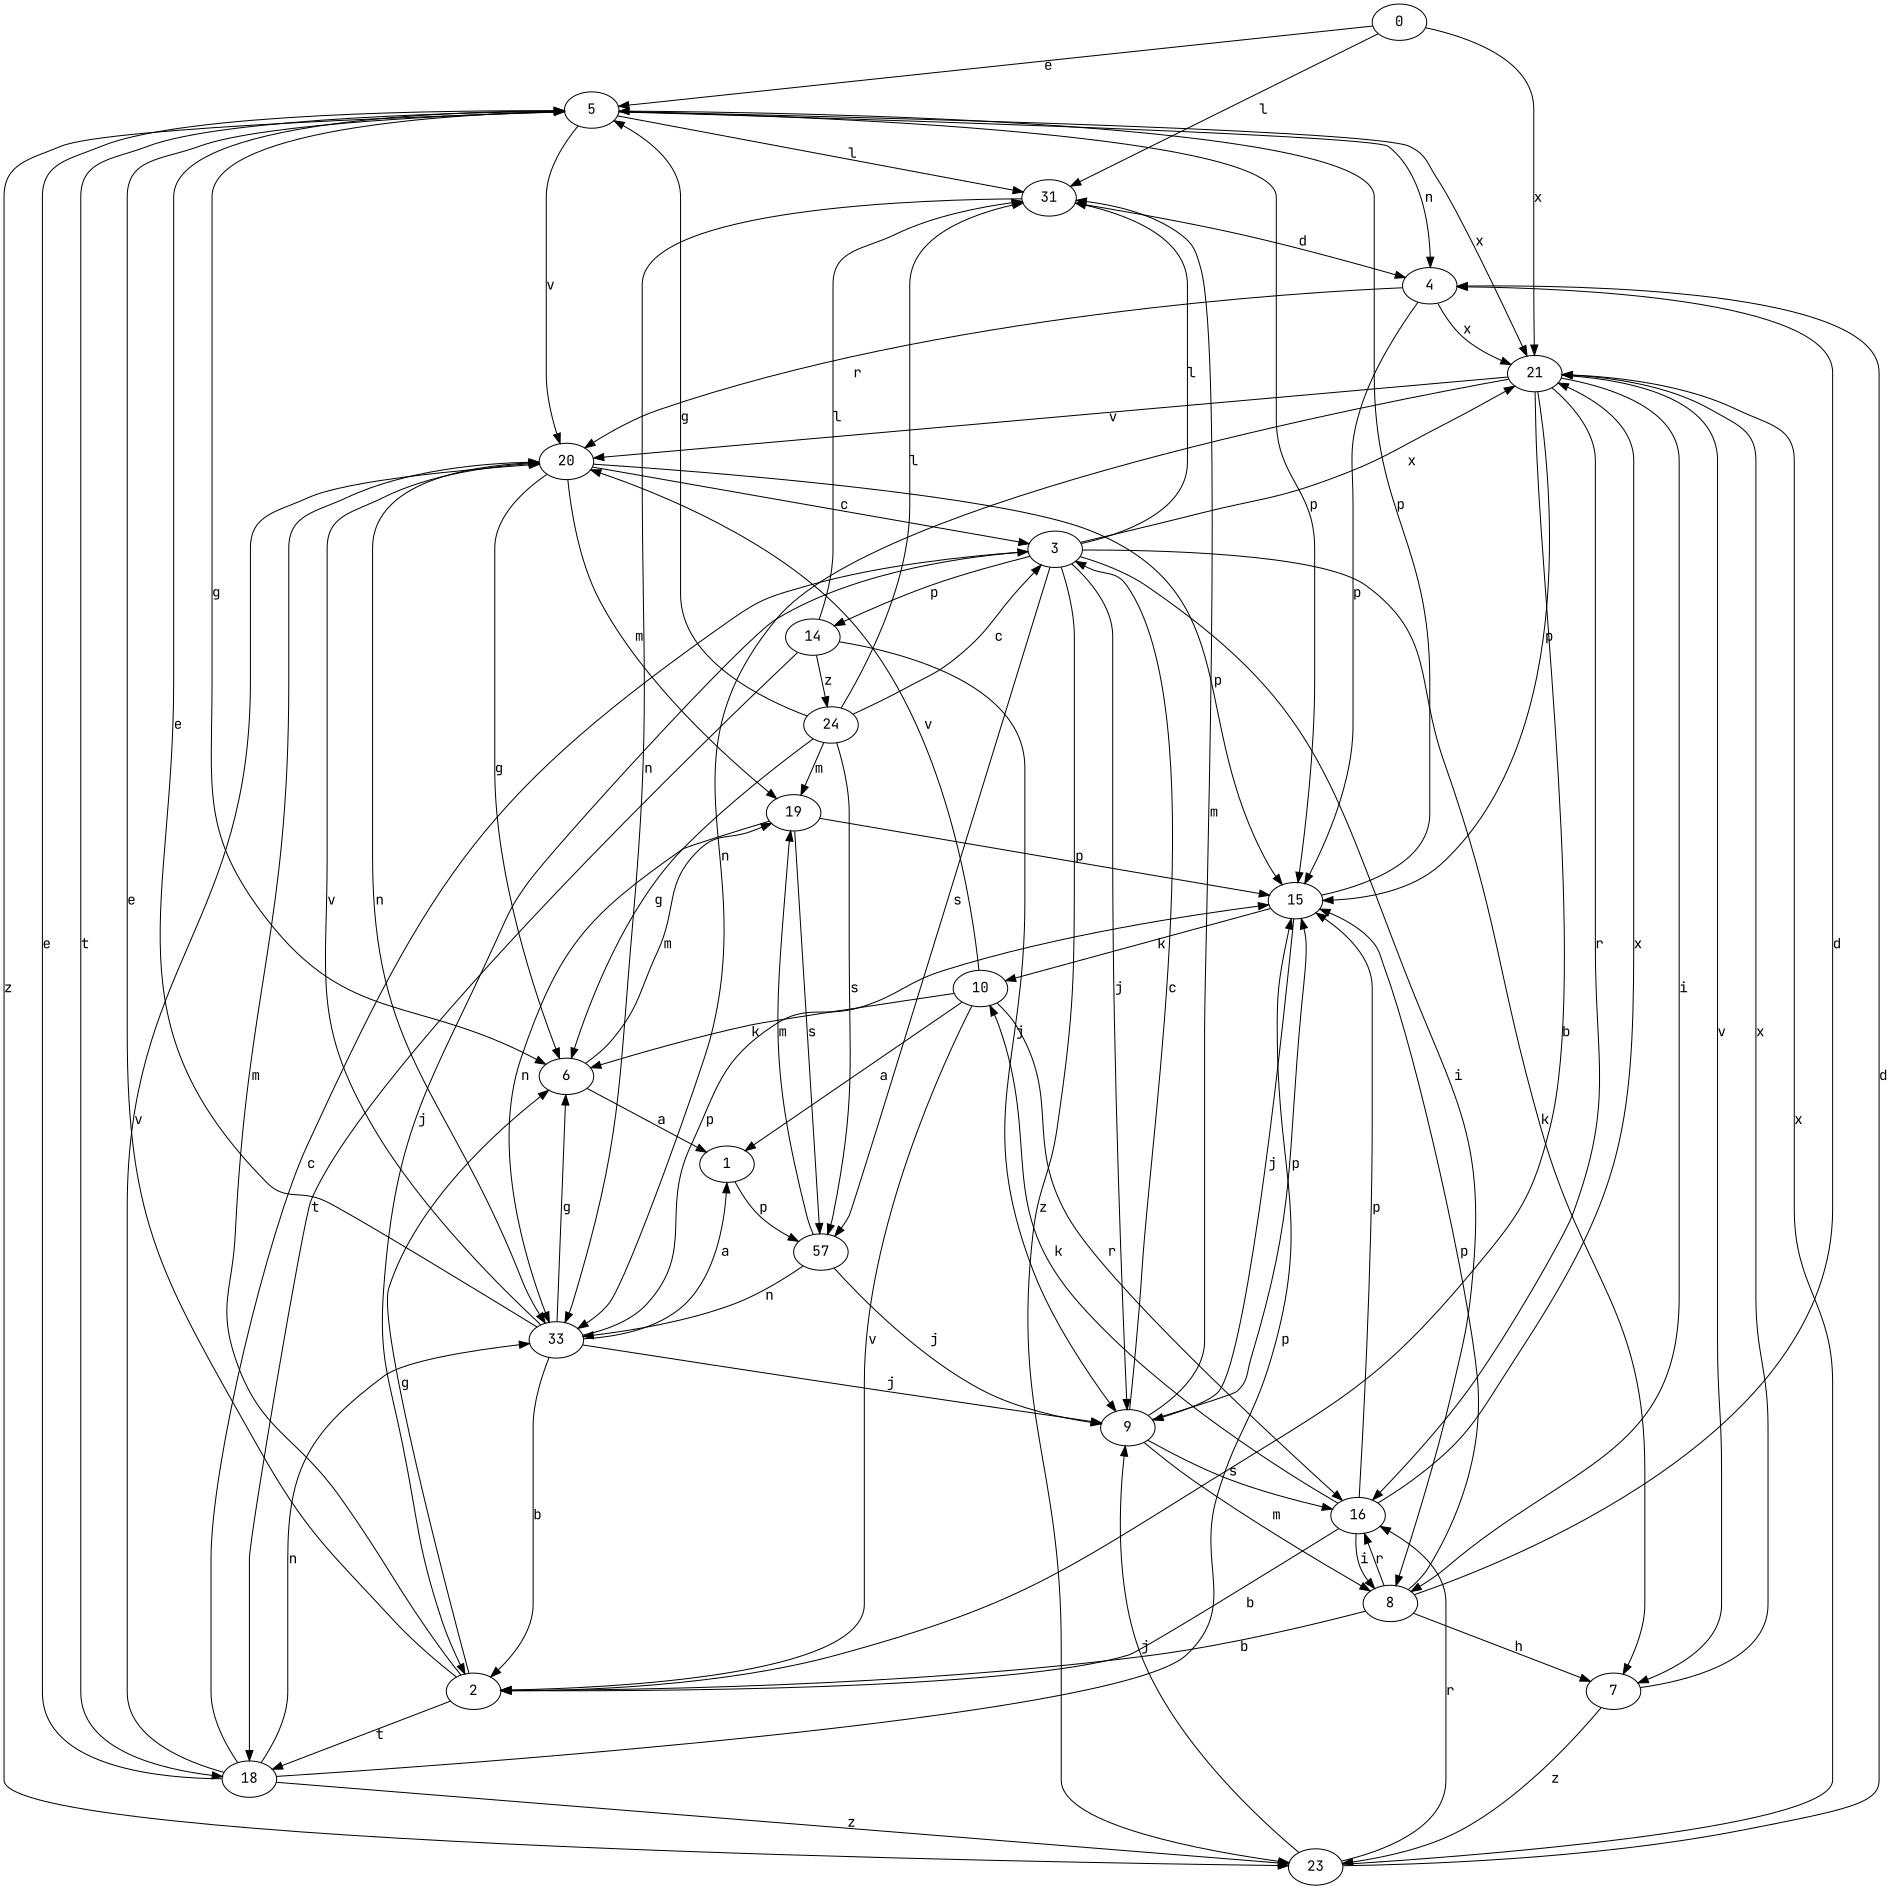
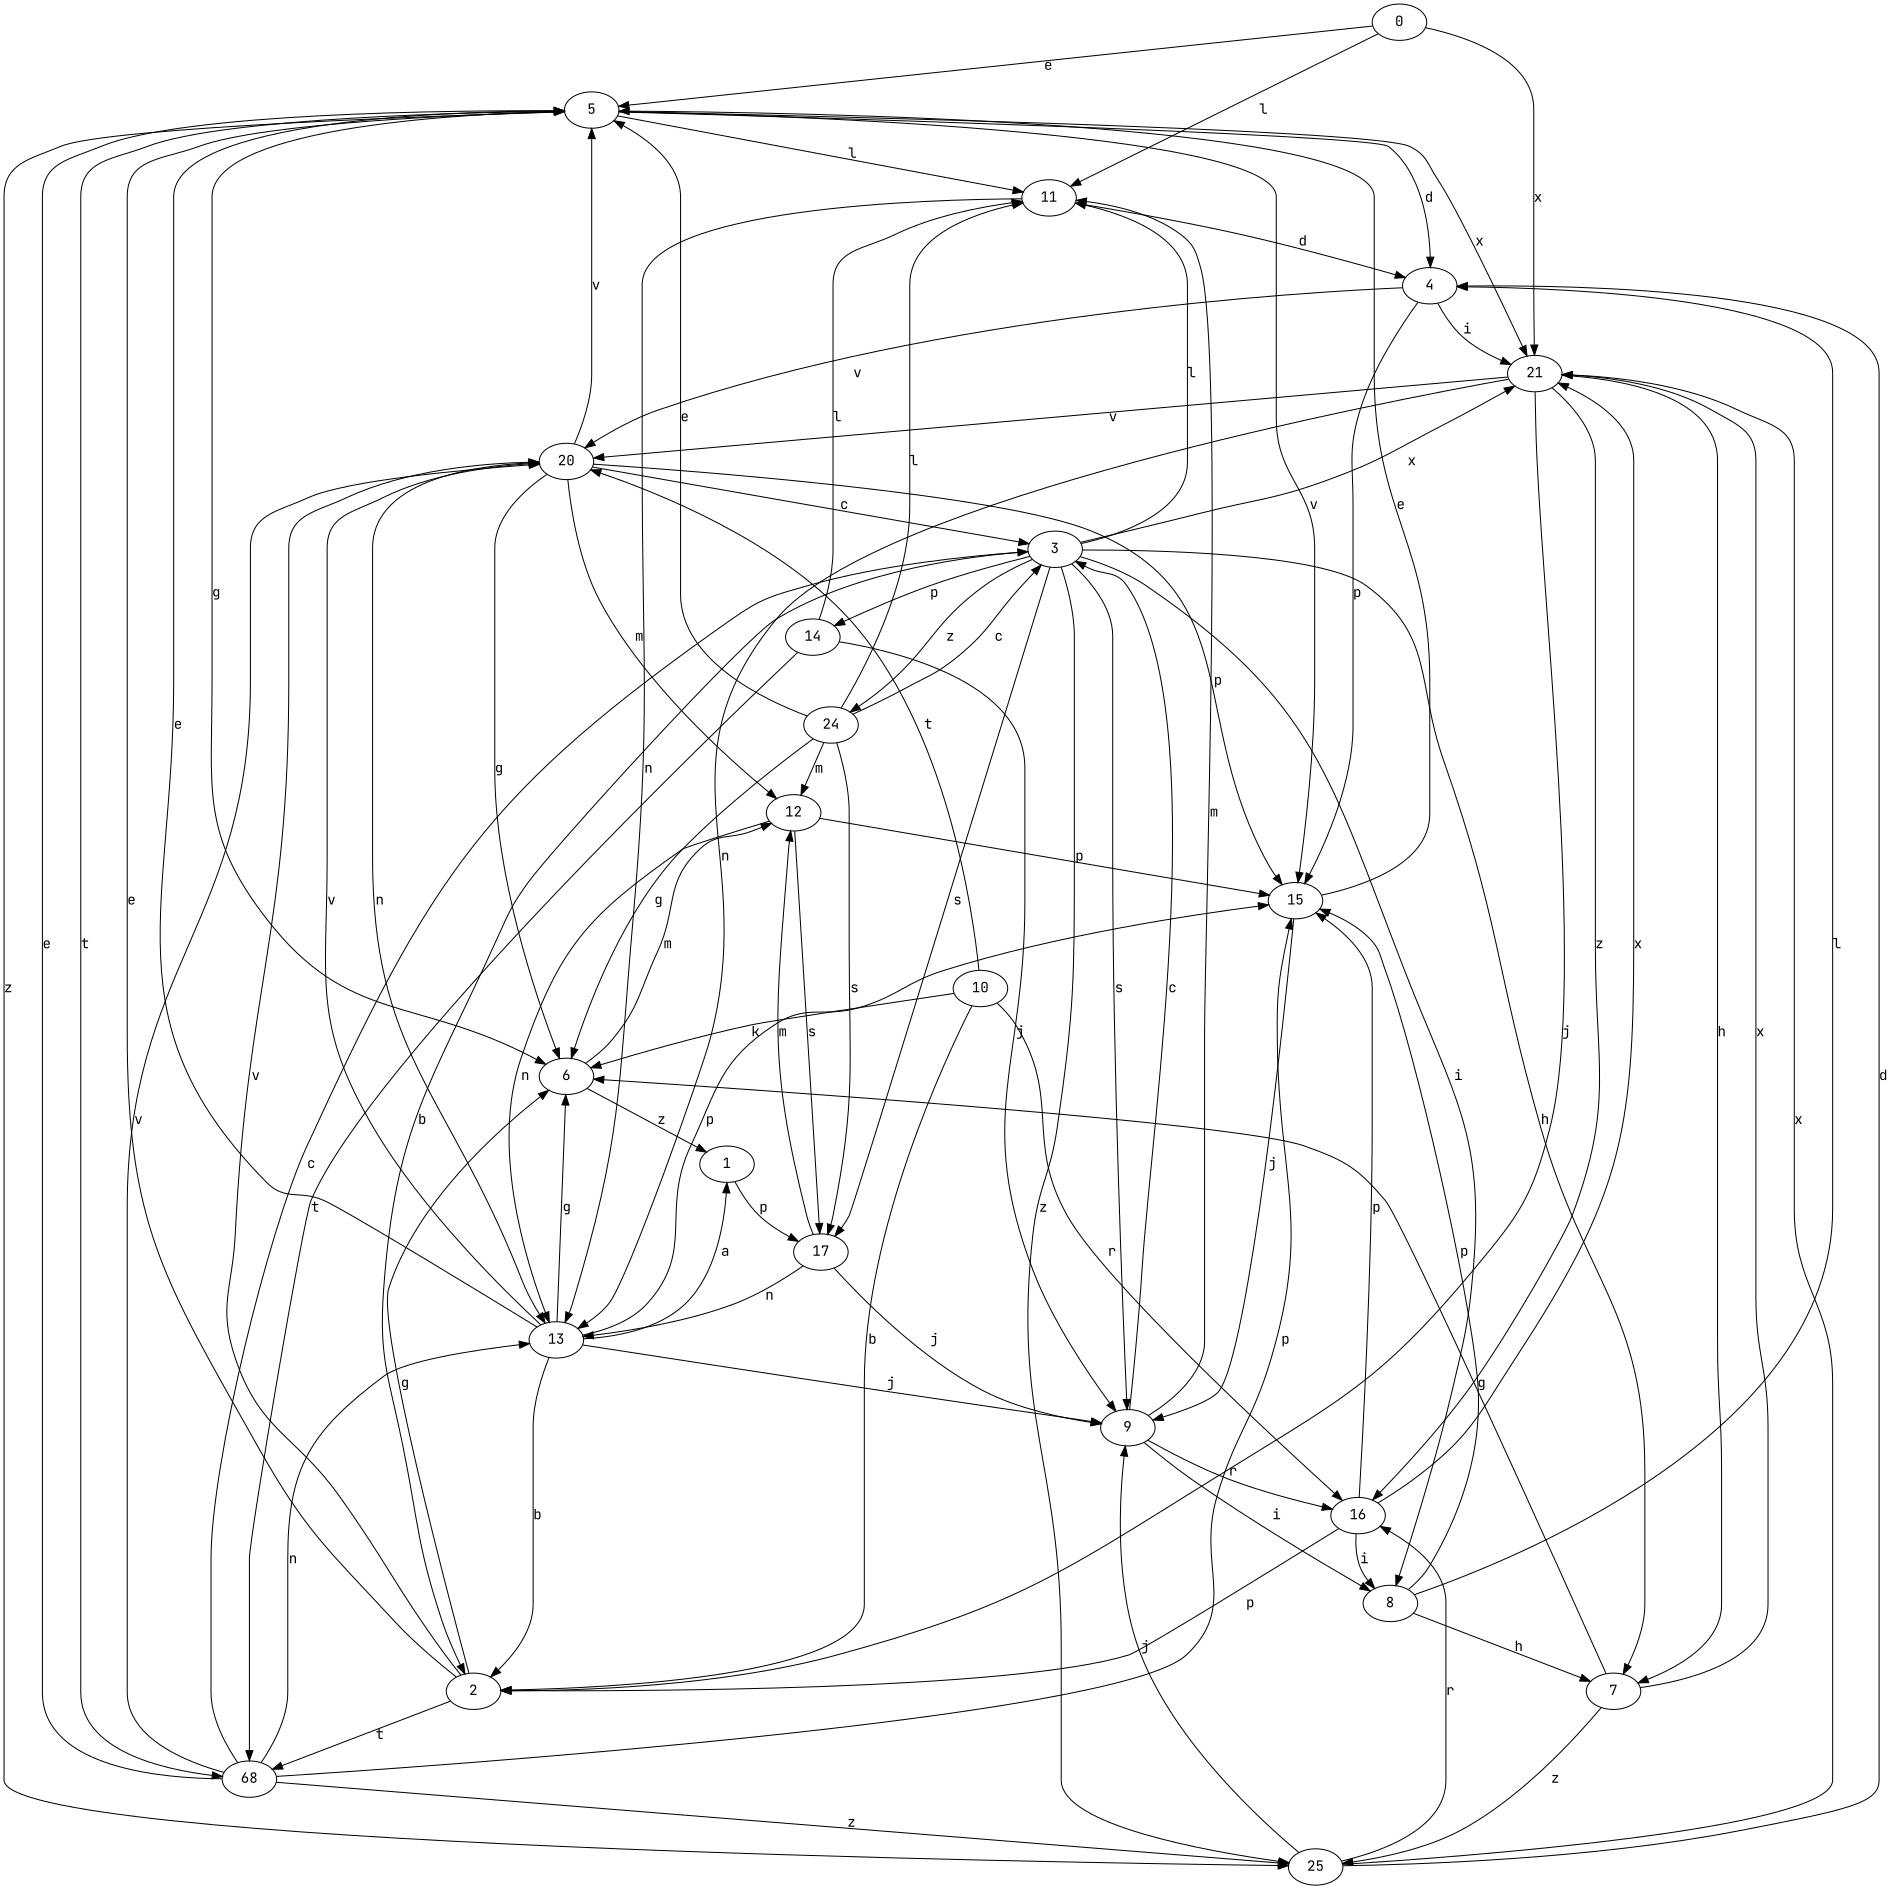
(1049, 198) -> (1049, 198)
(1429, 198) -> (1429, 198)
(546, 276) -> (592, 293)
(1468, 330) -> (1468, 330)
(858, 374) -> (858, 374)
(685, 418) -> (685, 418)
(1314, 505) -> (1314, 505)
(1401, 505) -> (1401, 505)
(821, 676) -> (940, 626)
(1531, 697) -> none
(928, 725) -> (928, 725)
(794, 813) -> (794, 813)
(1143, 943) -> none
(1600, 945) -> (1600, 945)
(1837, 945) -> (1837, 945)
(1119, 989) -> (1119, 989)
(1679, 1006) -> none
(1567, 1032) -> (1567, 1032)
(1722, 1032) -> (1722, 1032)
(858, 1074) -> none
(256, 1076) -> (256, 1076)
(423, 1120) -> (423, 1120)
(662, 1120) -> (662, 1120)
(1545, 1120) -> (1545, 1120)
none -> (1296, 1144)
(1283, 1222) -> none
(821, 1252) -> (821, 1252)
(1087, 1311) -> none
(556, 1340) -> (556, 1340)
(873, 1340) -> (873, 1340)
(1233, 1472) -> (1233, 1472)
(1277, 1516) -> (1277, 1516)
(1376, 1564) -> none
(1251, 1603) -> (1251, 1603)
(1155, 1655) -> none
(249, 1779) -> (249, 1779)
(1316, 1867) -> (1316, 1867)
